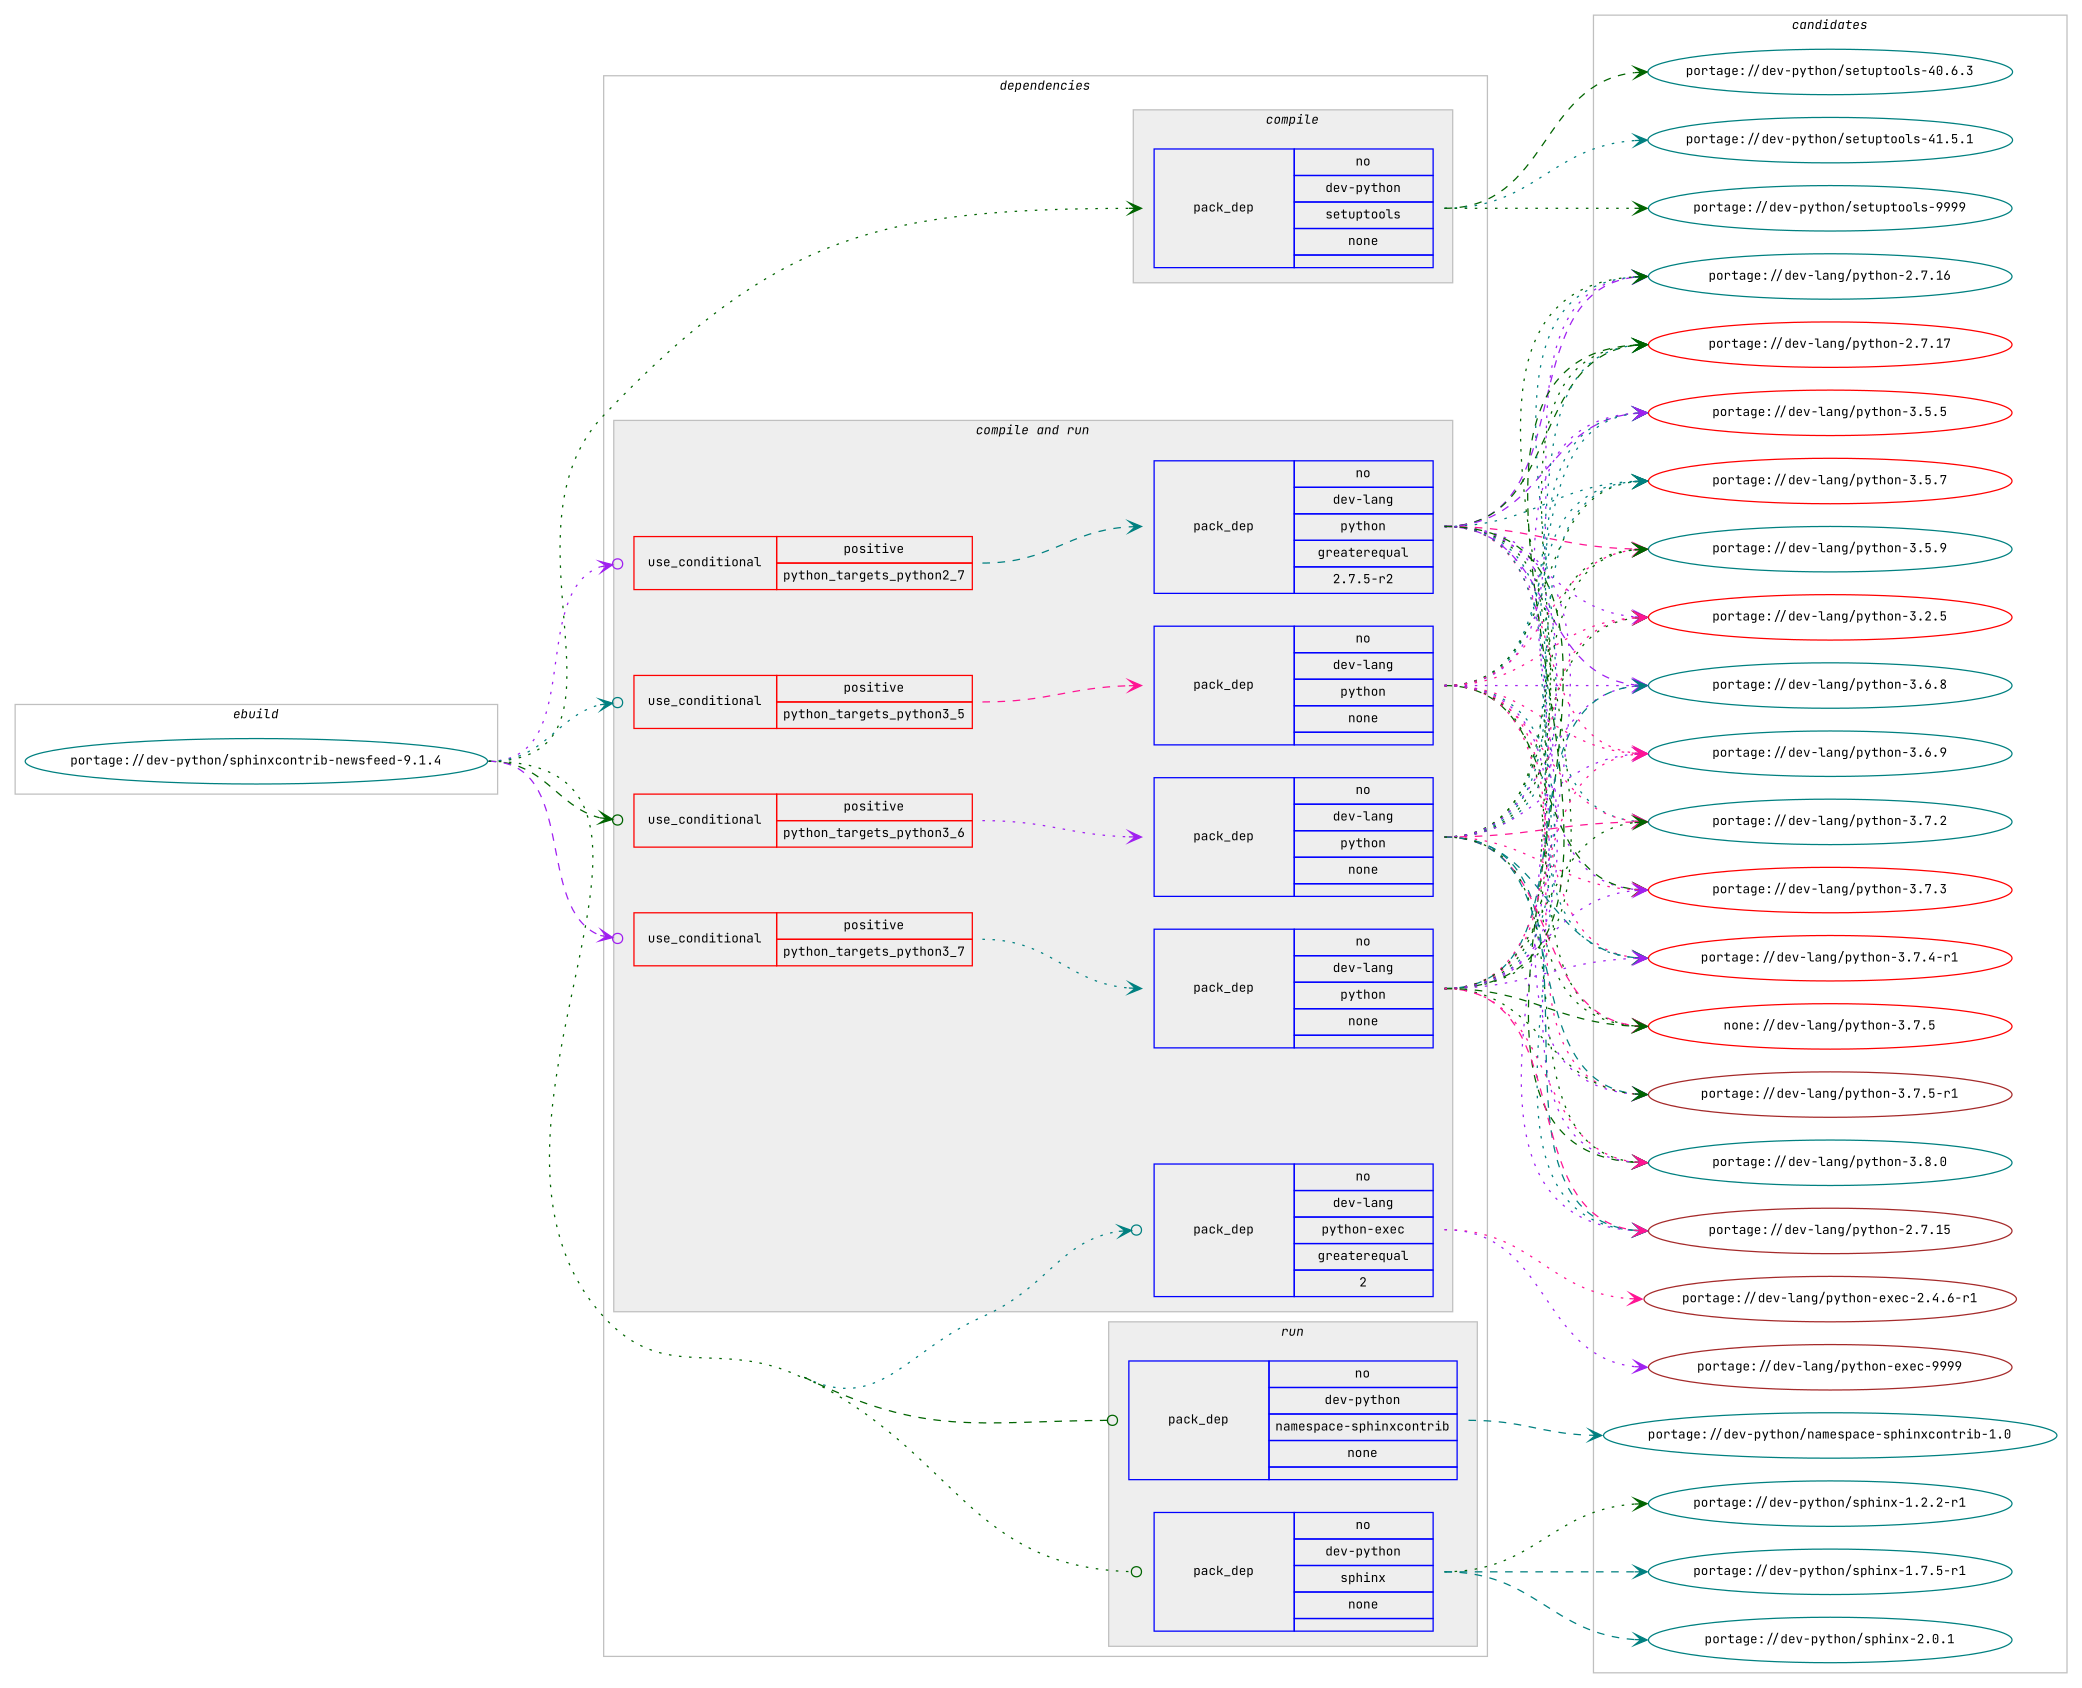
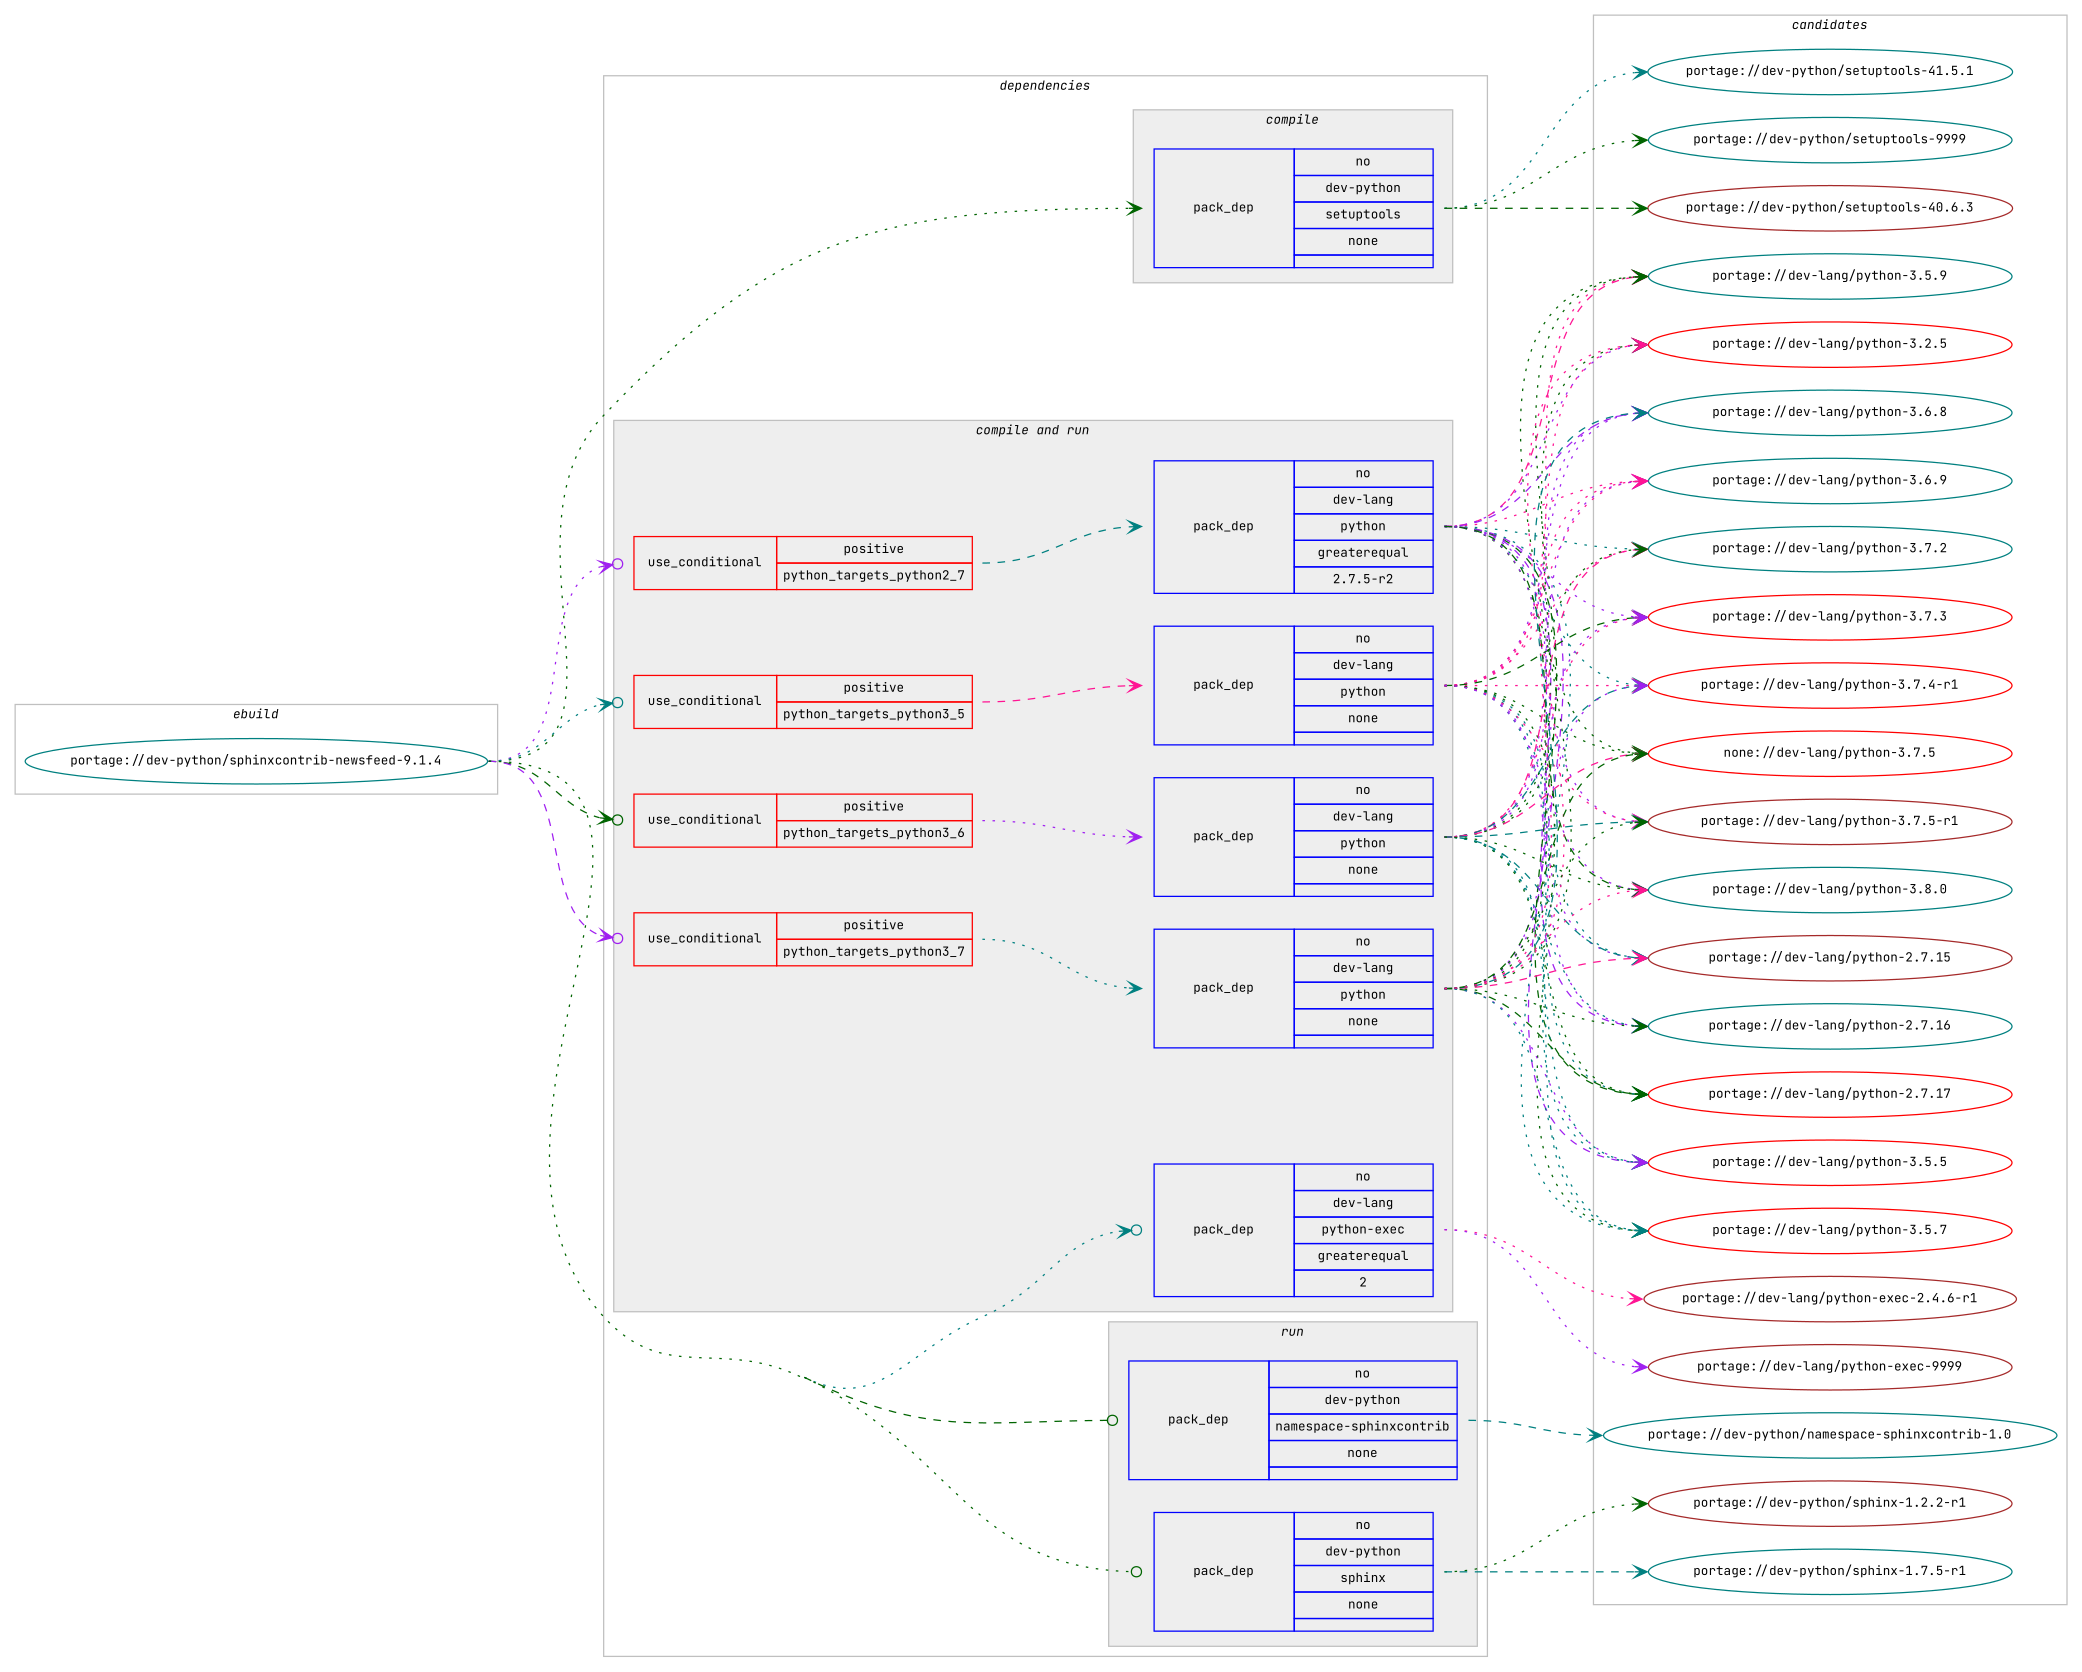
(1830, 72) -> (1830, 208)
(1830, 1504) -> (1830, 1504)
(1830, 1640) -> none
